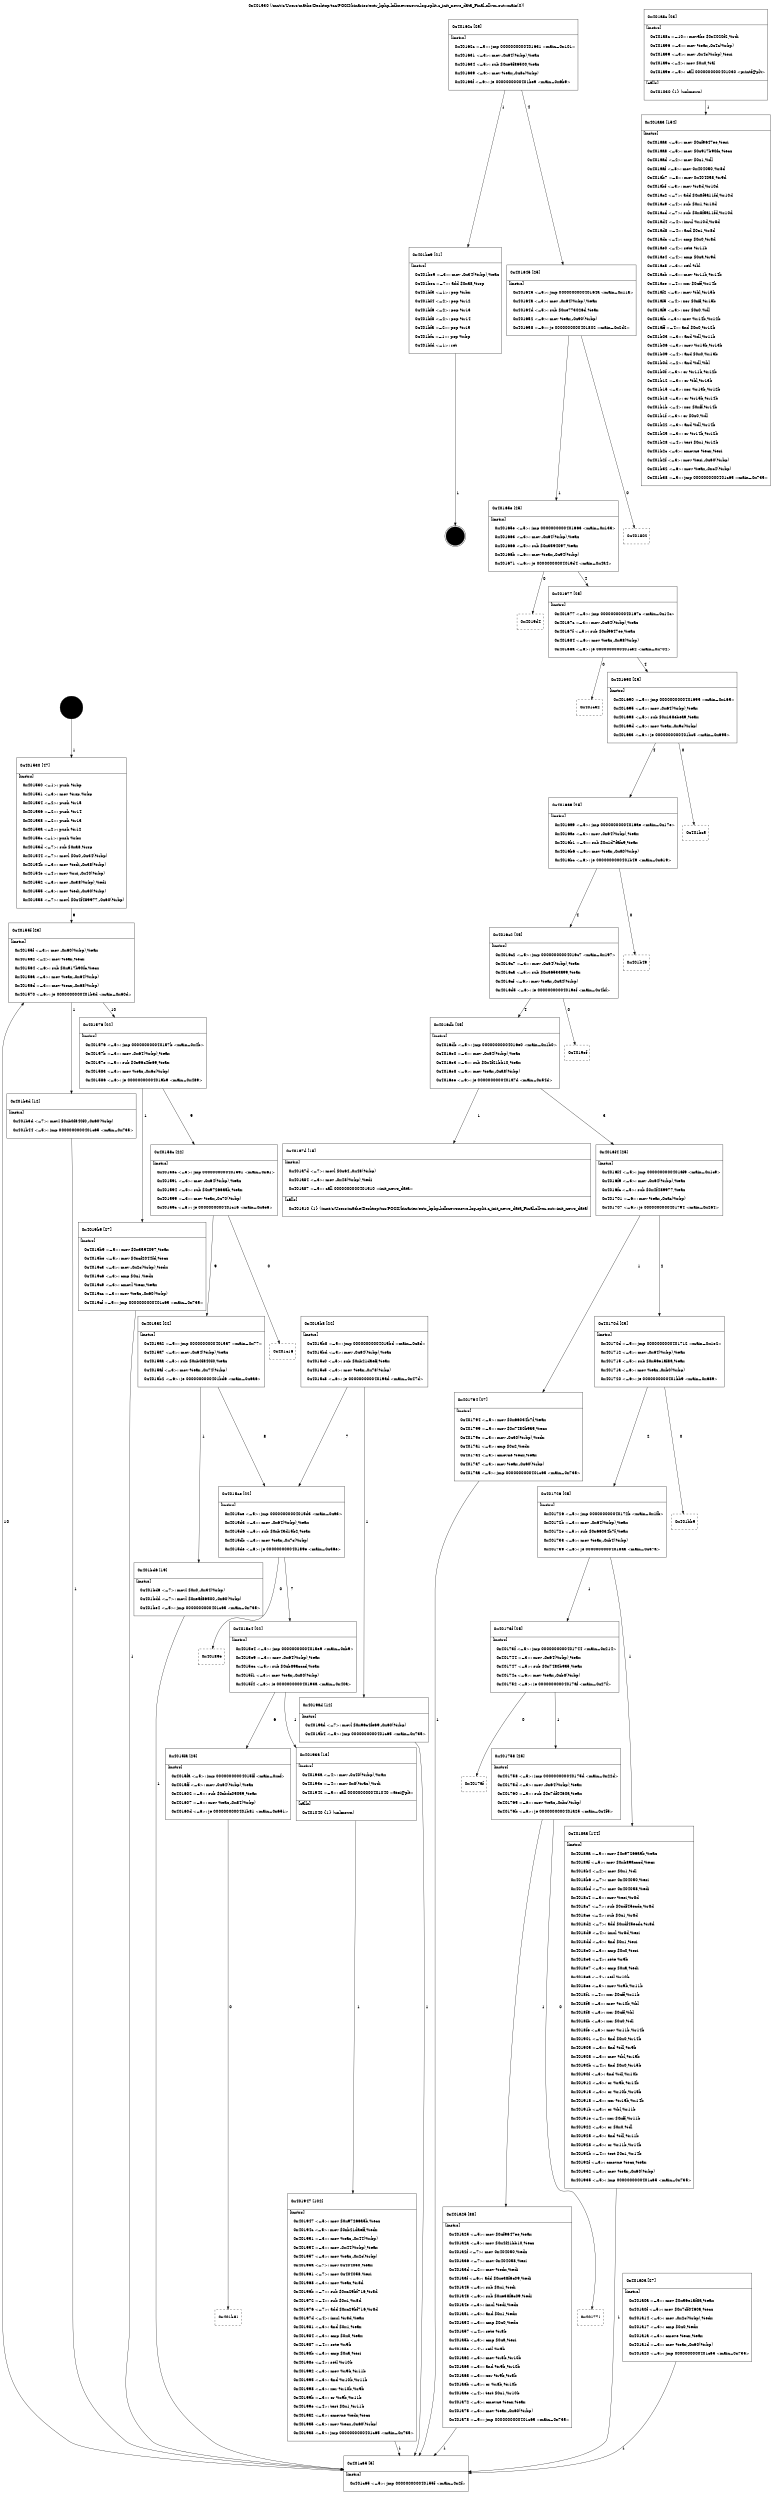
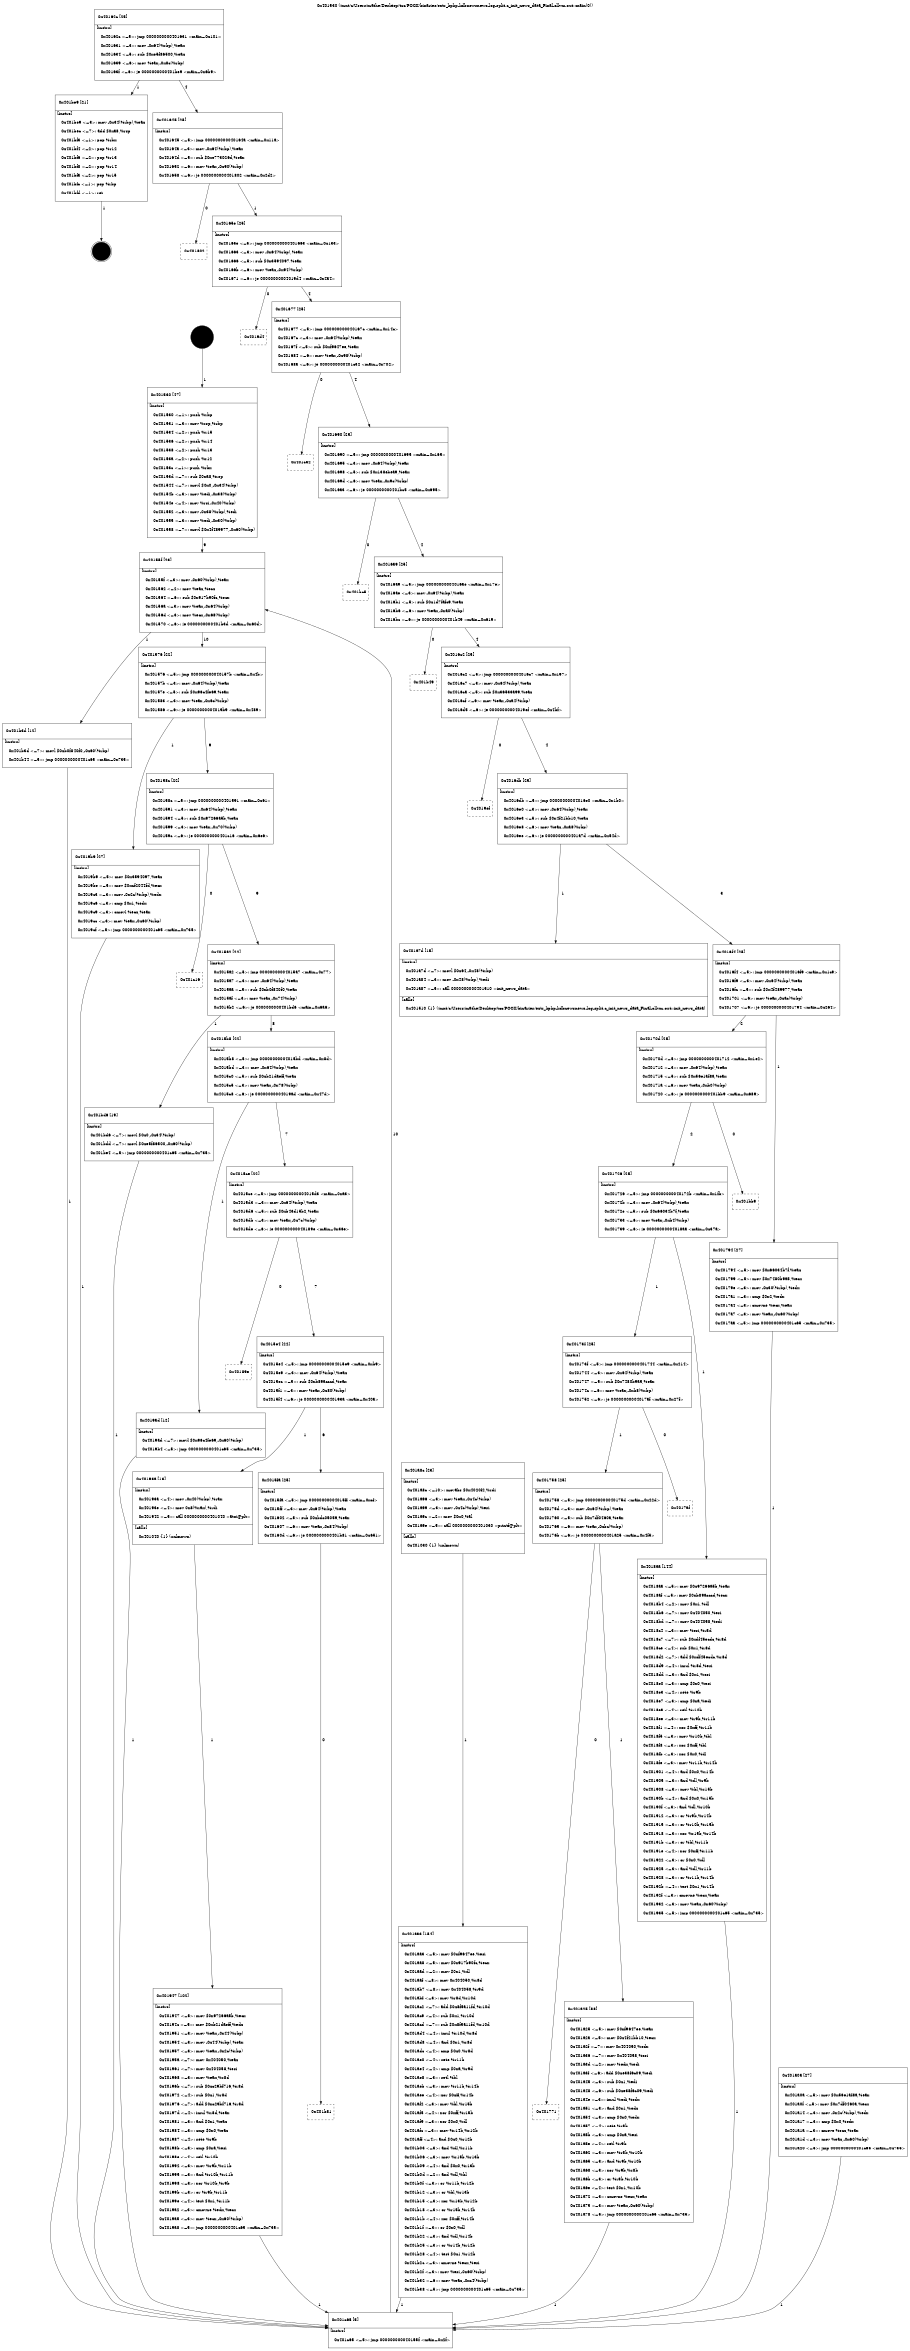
(241, 1435) -> (271, 1022)
none -> (399, 2304)
